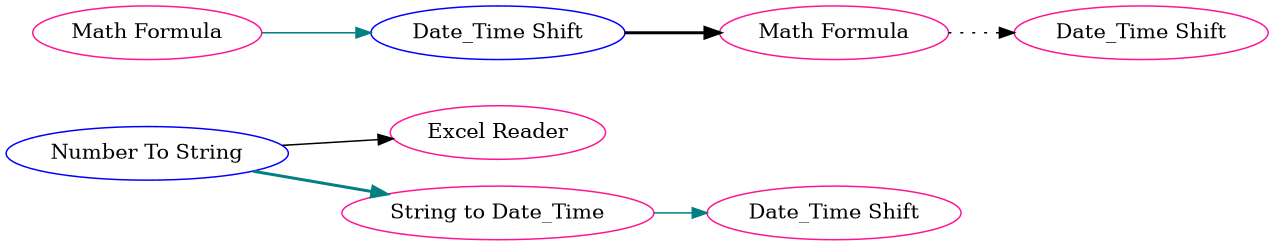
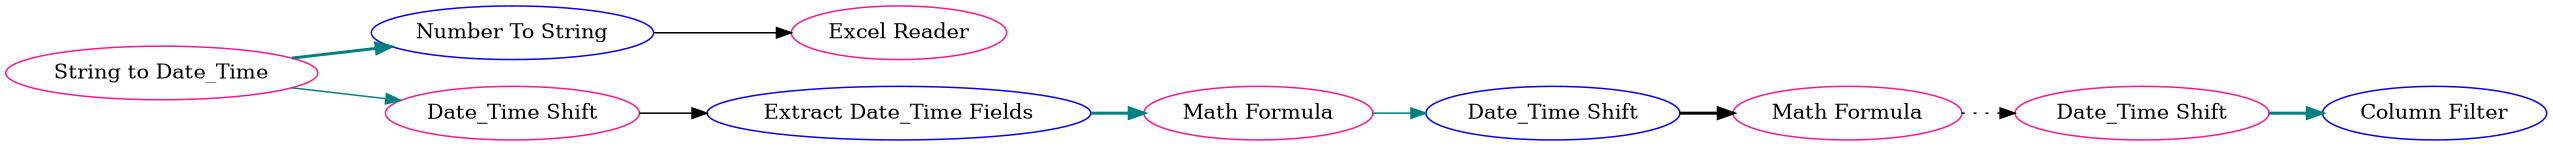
none -> (899, 113)
none -> (2435, 113)
(313, 181) -> (334, 53)
